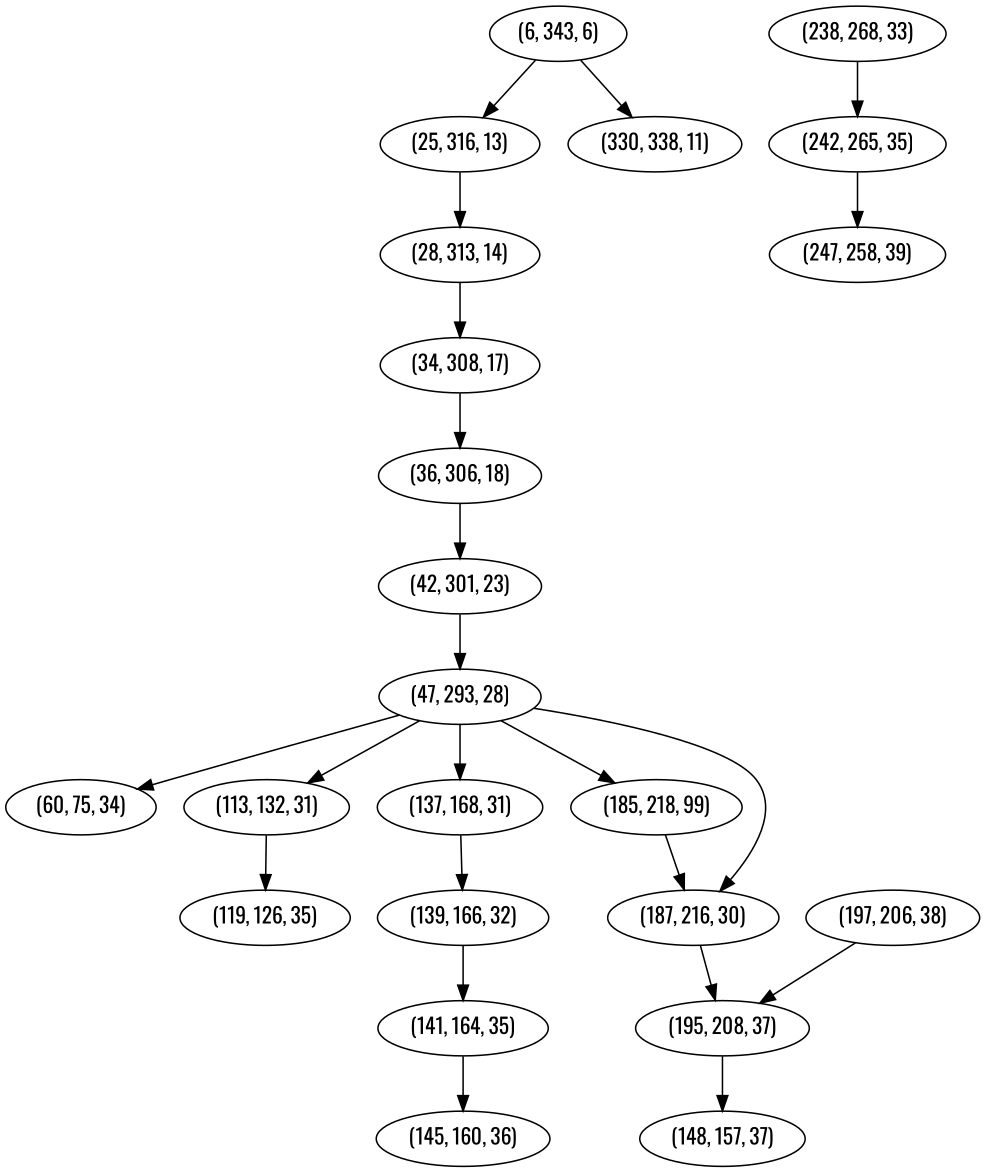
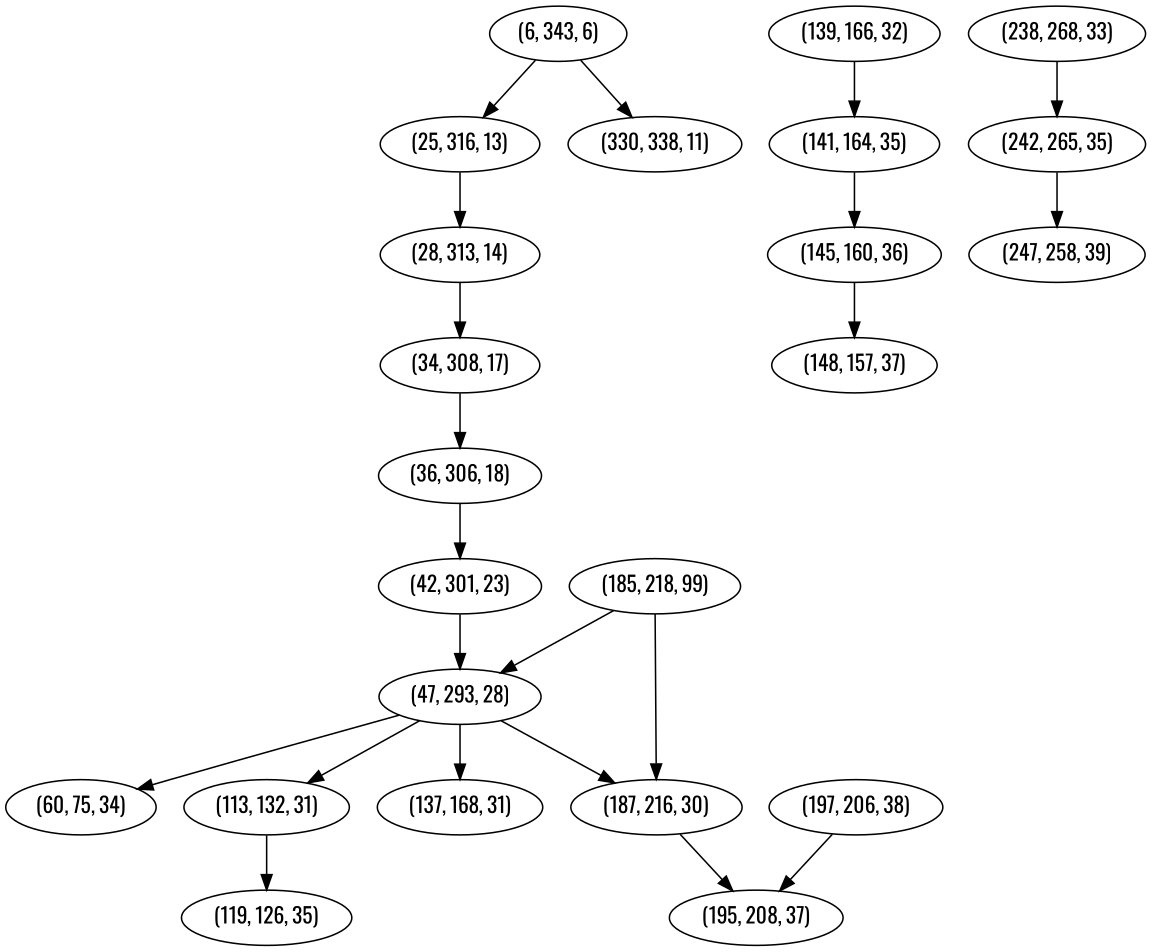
(551, 748) -> (564, 638)
(461, 855) -> none
(722, 1076) -> (854, 302)
